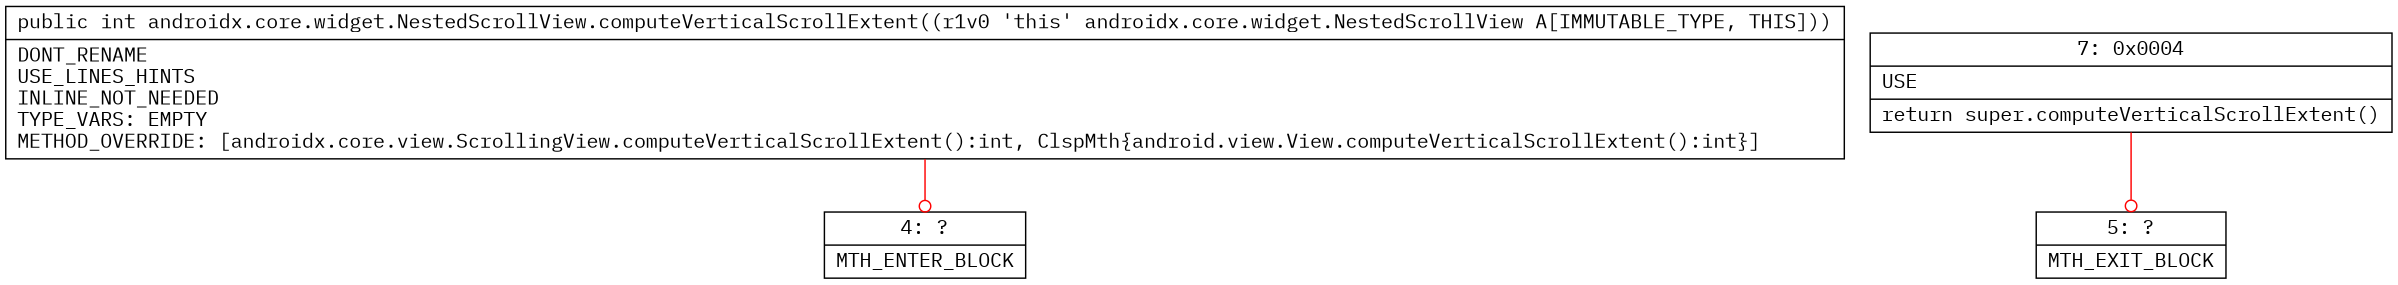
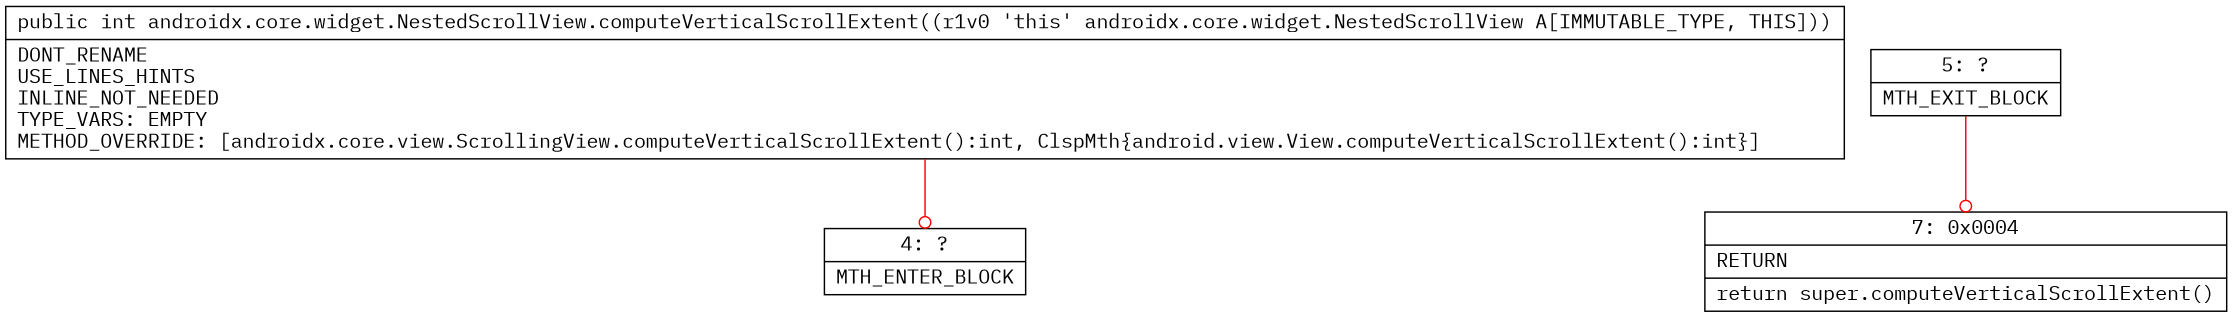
(1900, 82) -> (1752, 261)
(2131, 166) -> (1966, 158)
